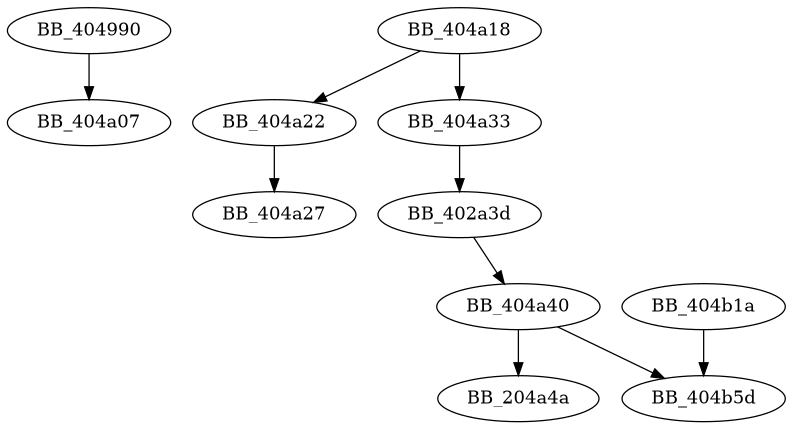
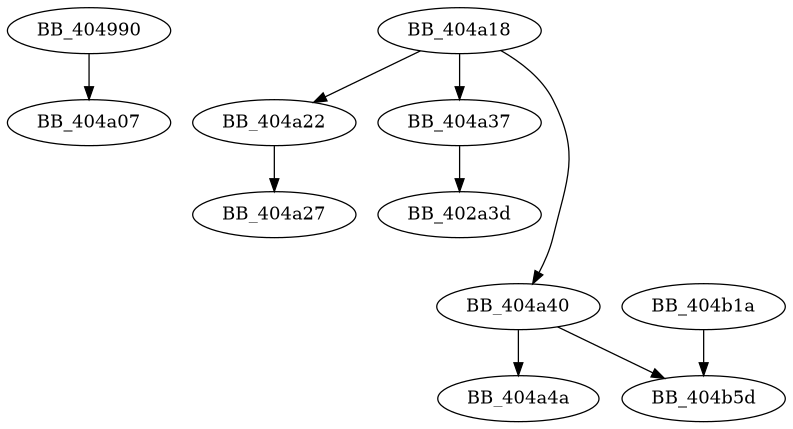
(460, 123) -> (460, 123)
(486, 255) -> (569, 151)
(518, 399) -> (518, 399)
